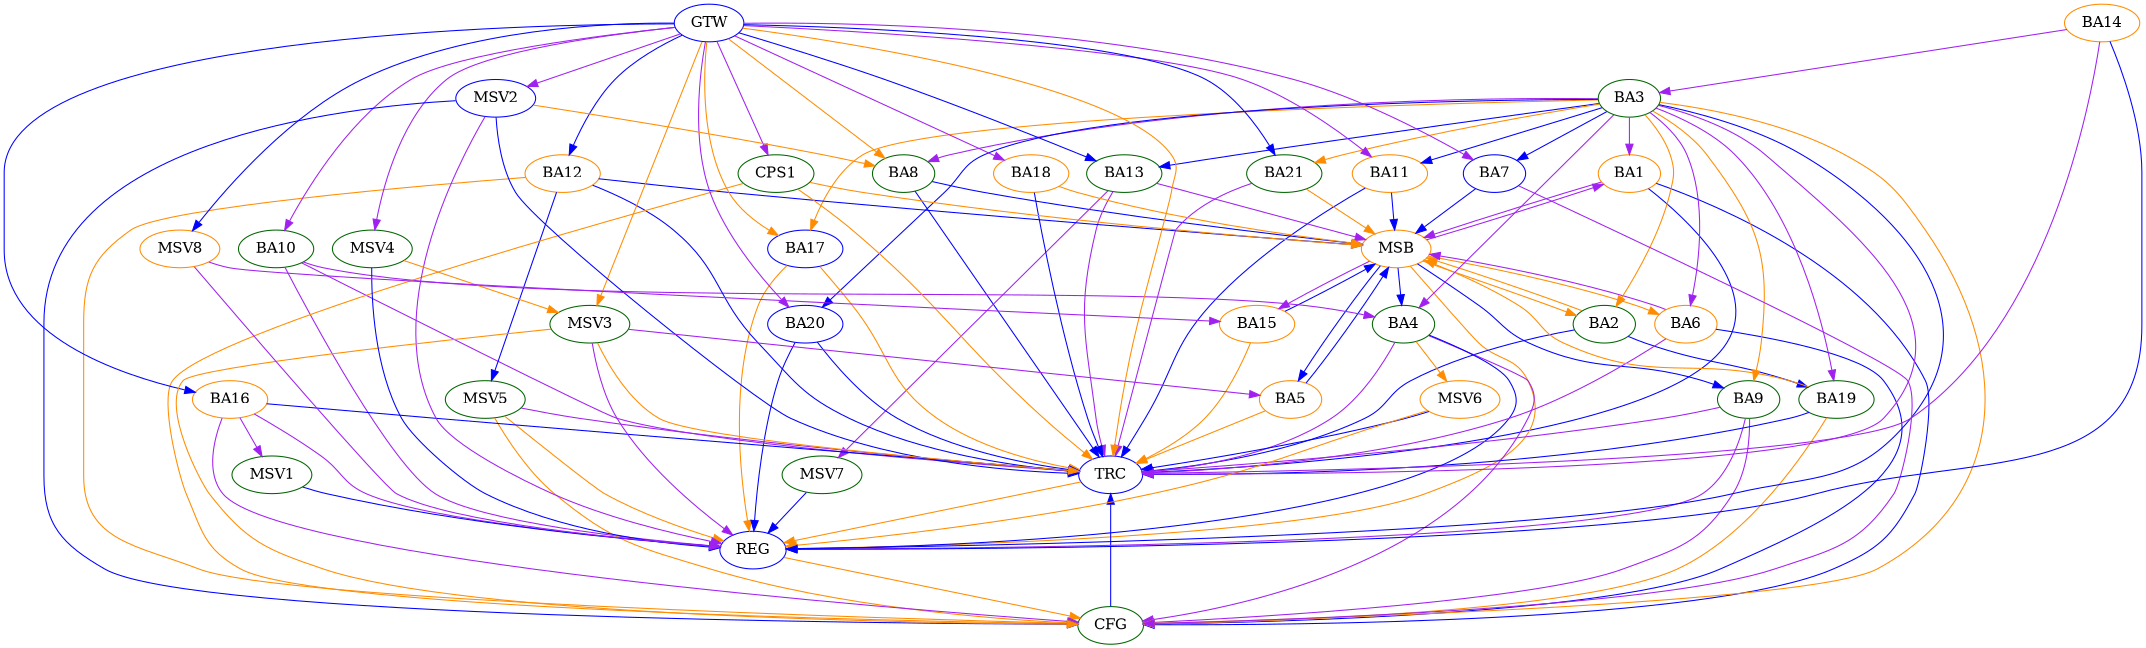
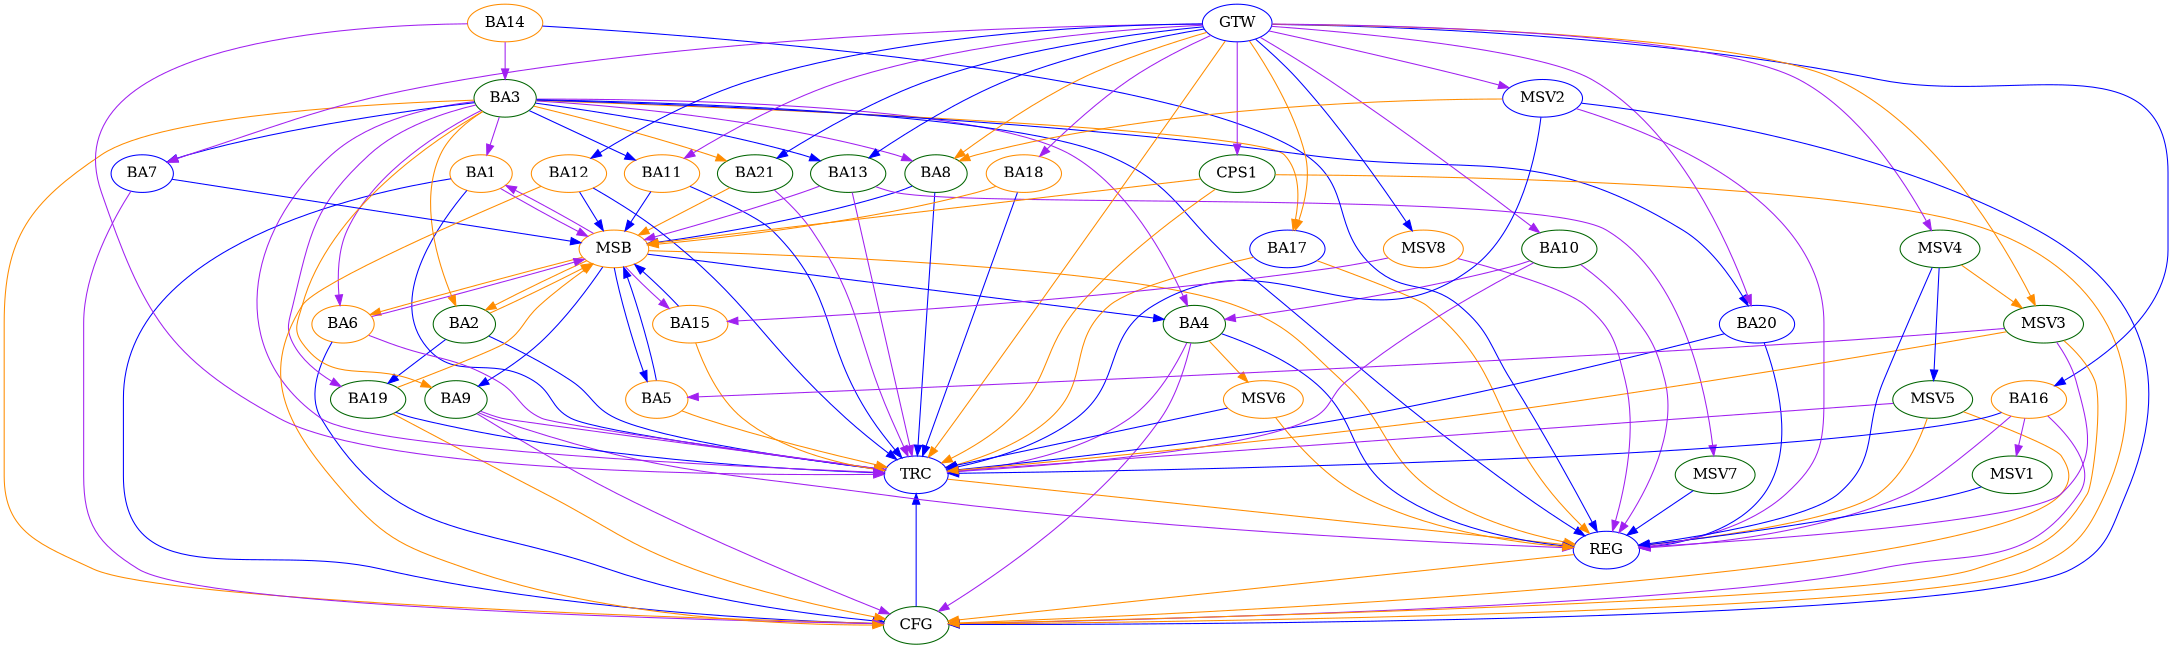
(527, 277) -> (1937, 319)
